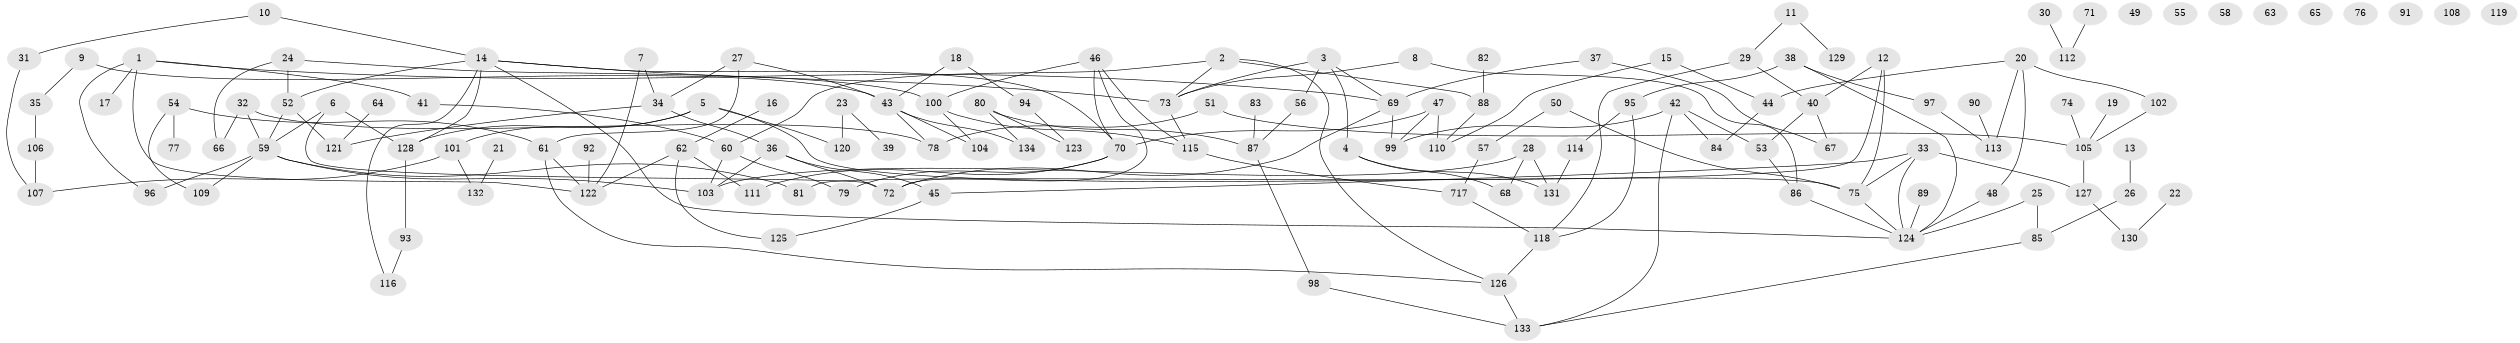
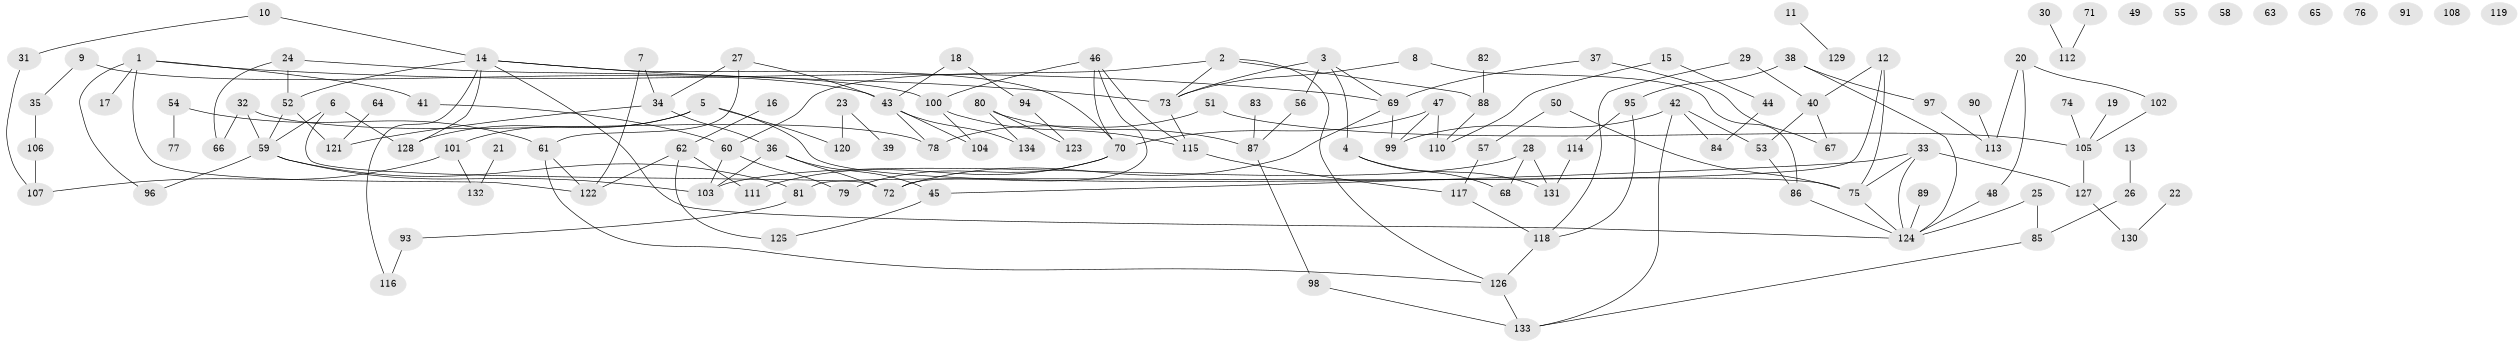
(1768, 36) -> none
(1892, 75) -> none
(589, 149) -> none
(202, 194) -> none
(406, 194) -> (605, 227)
(1459, 194) -> (1459, 194)
